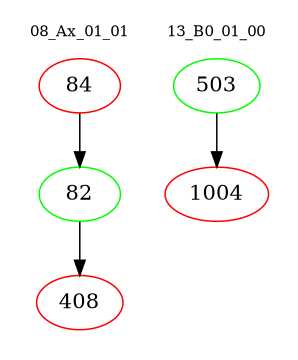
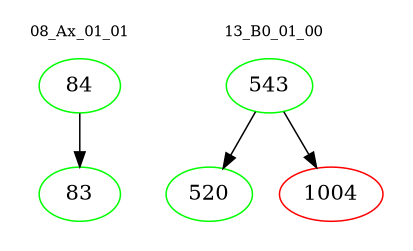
(80, 86) -> (80, 86)
(217, 86) -> (269, 86)
(80, 194) -> (80, 194)
none -> (209, 194)
(80, 303) -> none
